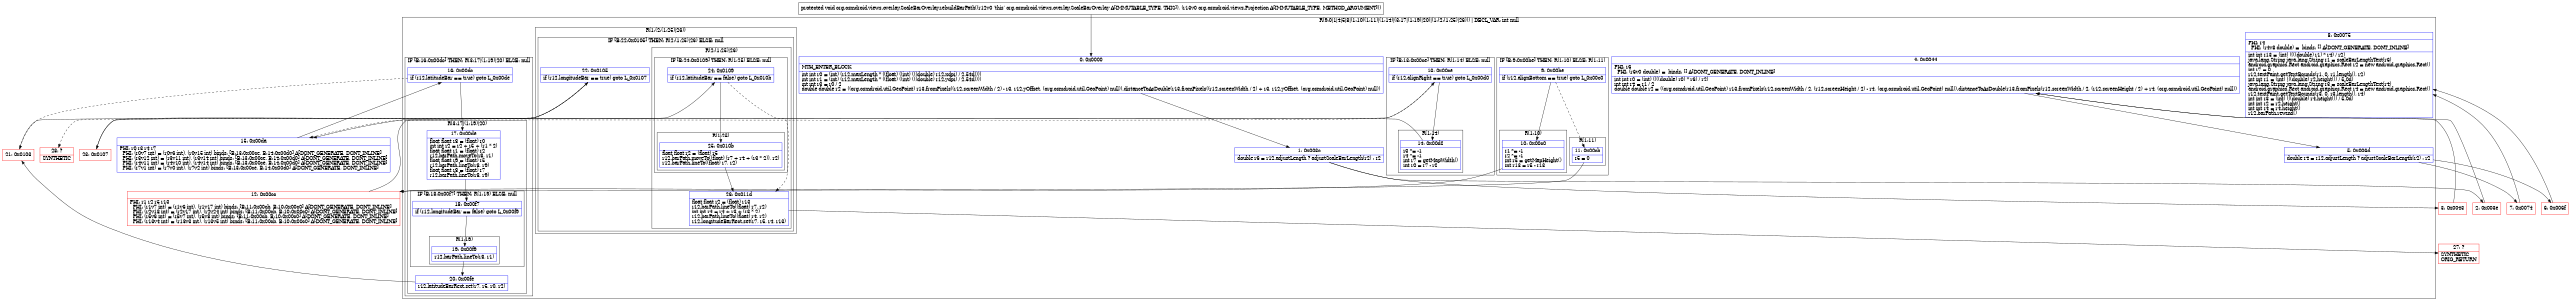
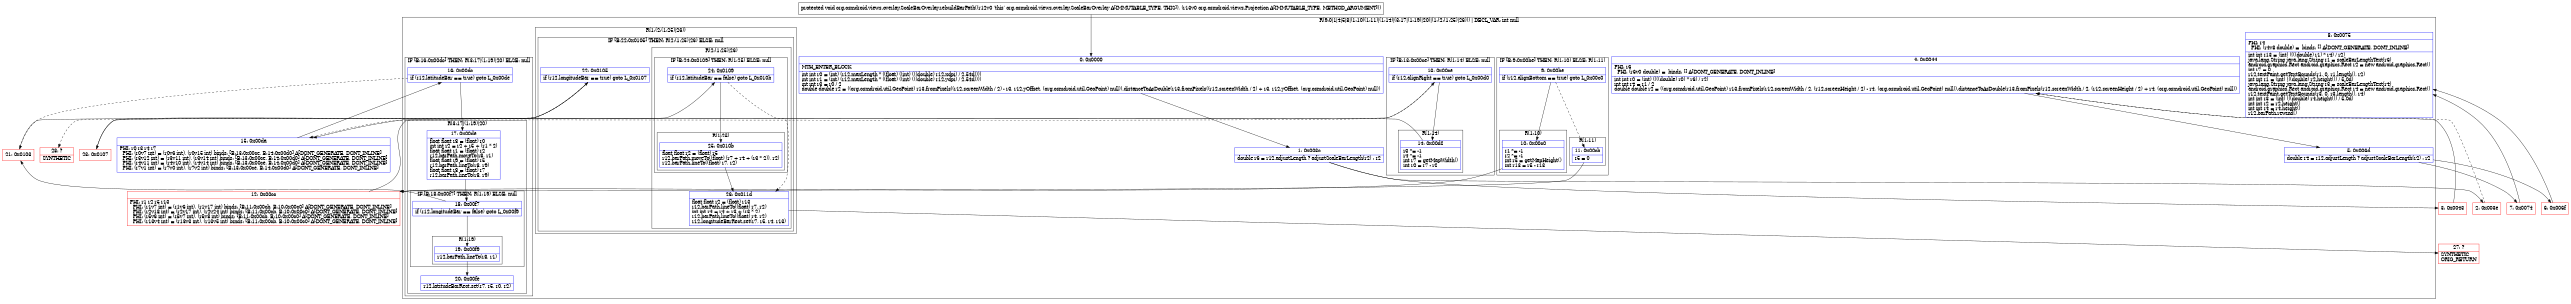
(2289, 118) -> (2289, 118)
(207, 257) -> (231, 190)
